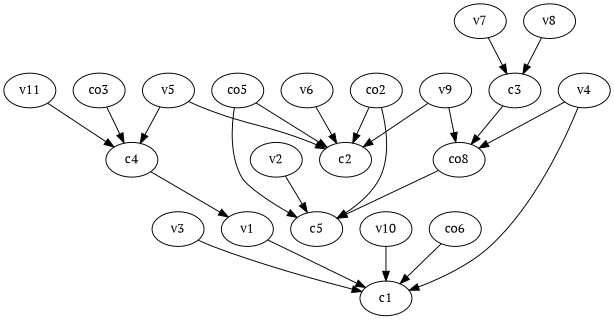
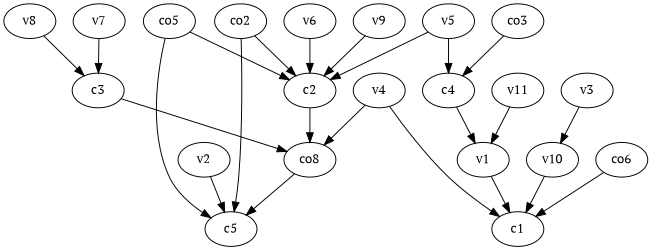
(451, 120) -> (310, 120)
(77, 122) -> (503, 121)
(275, 267) -> (572, 121)
